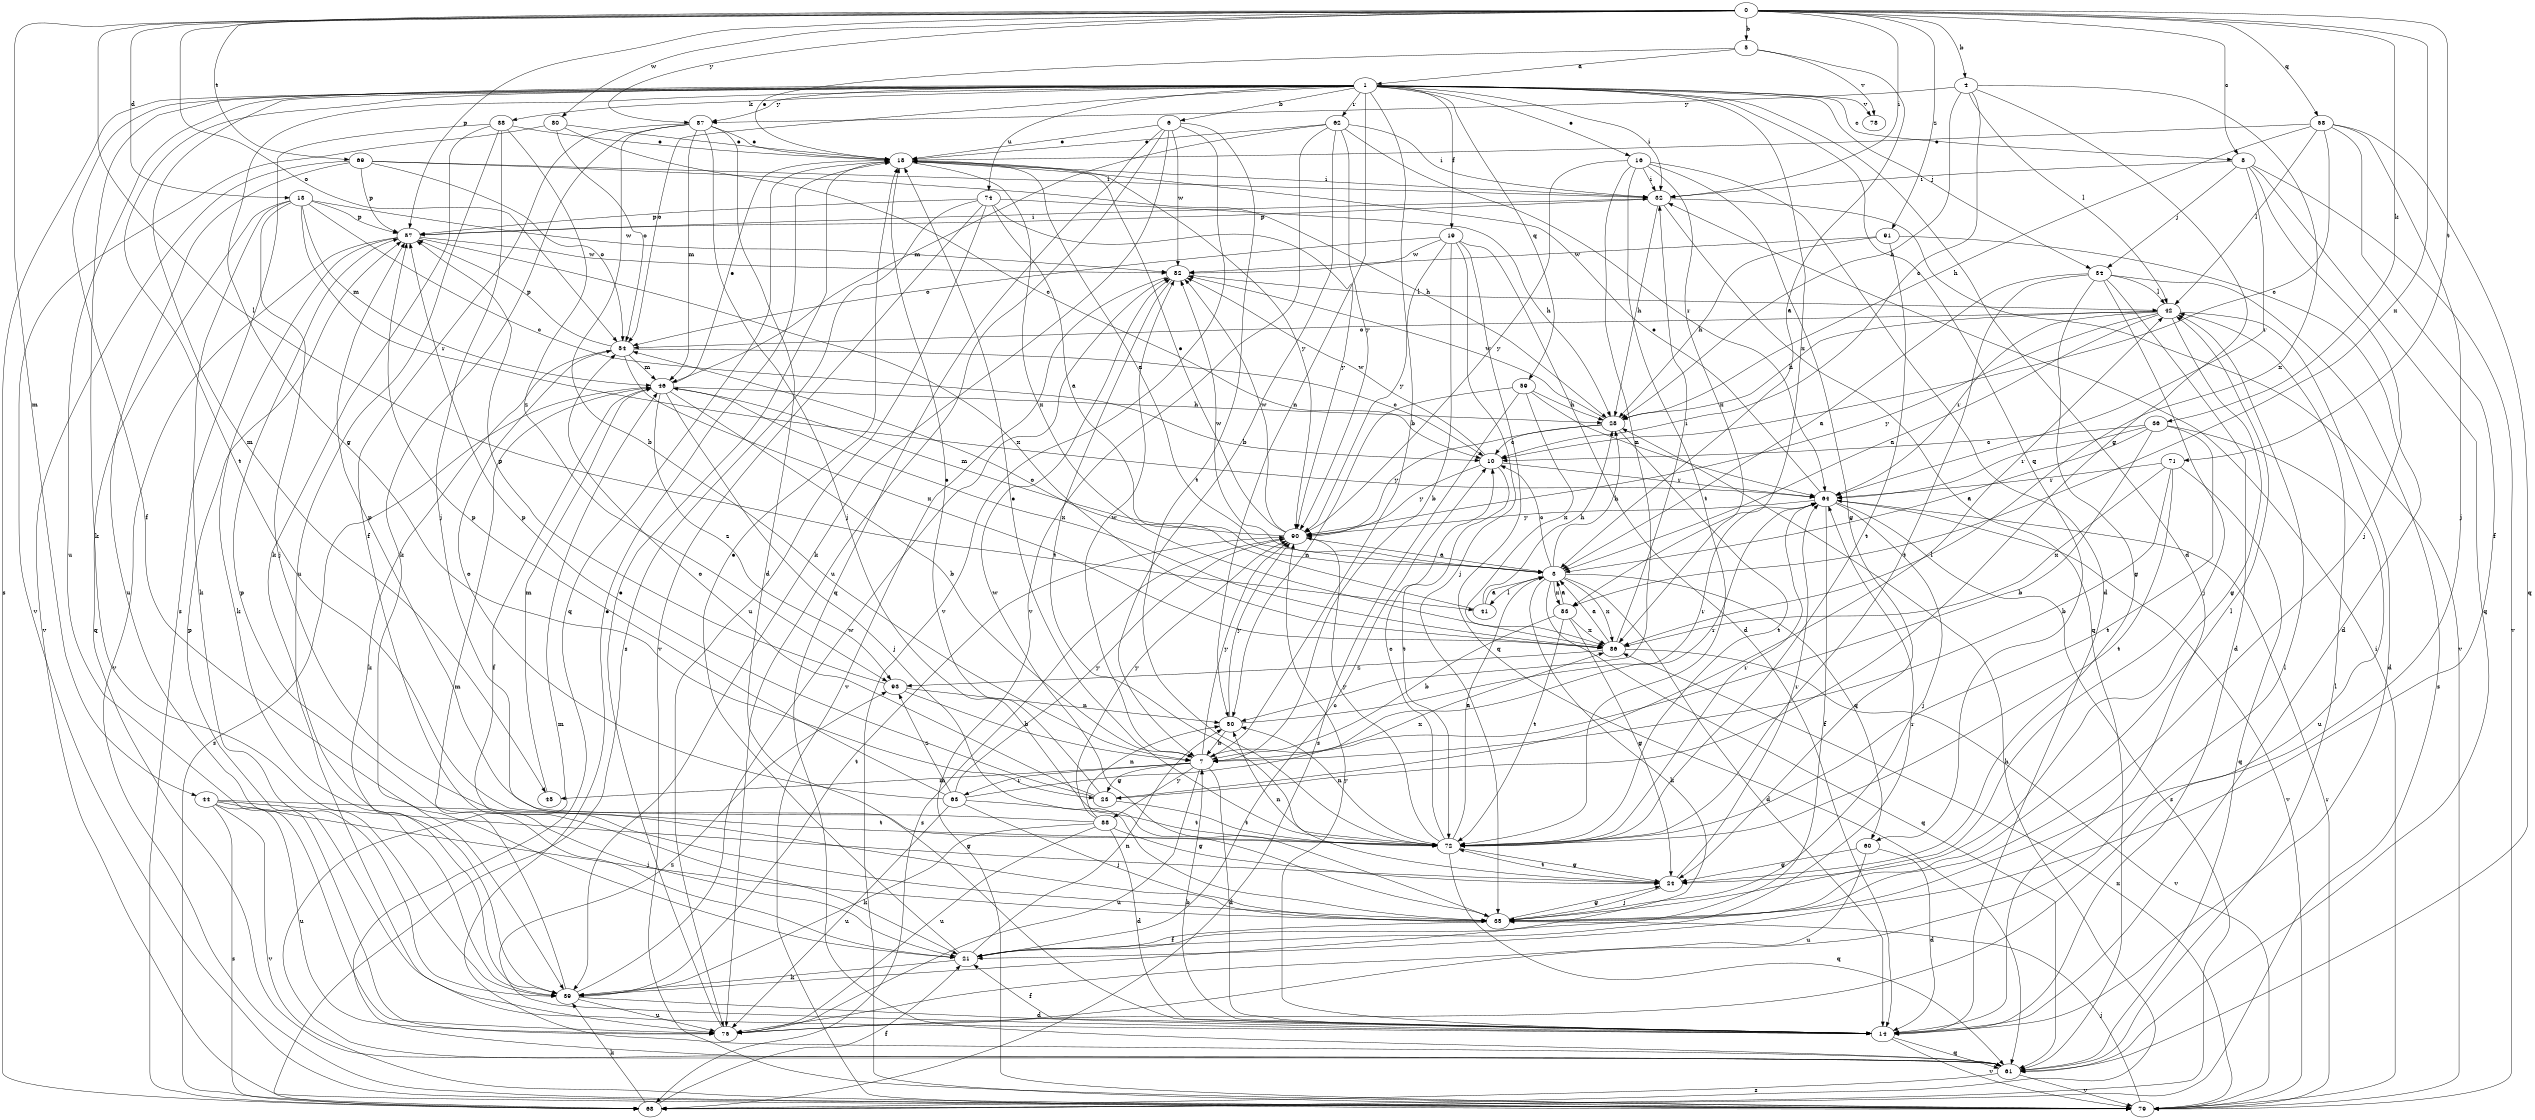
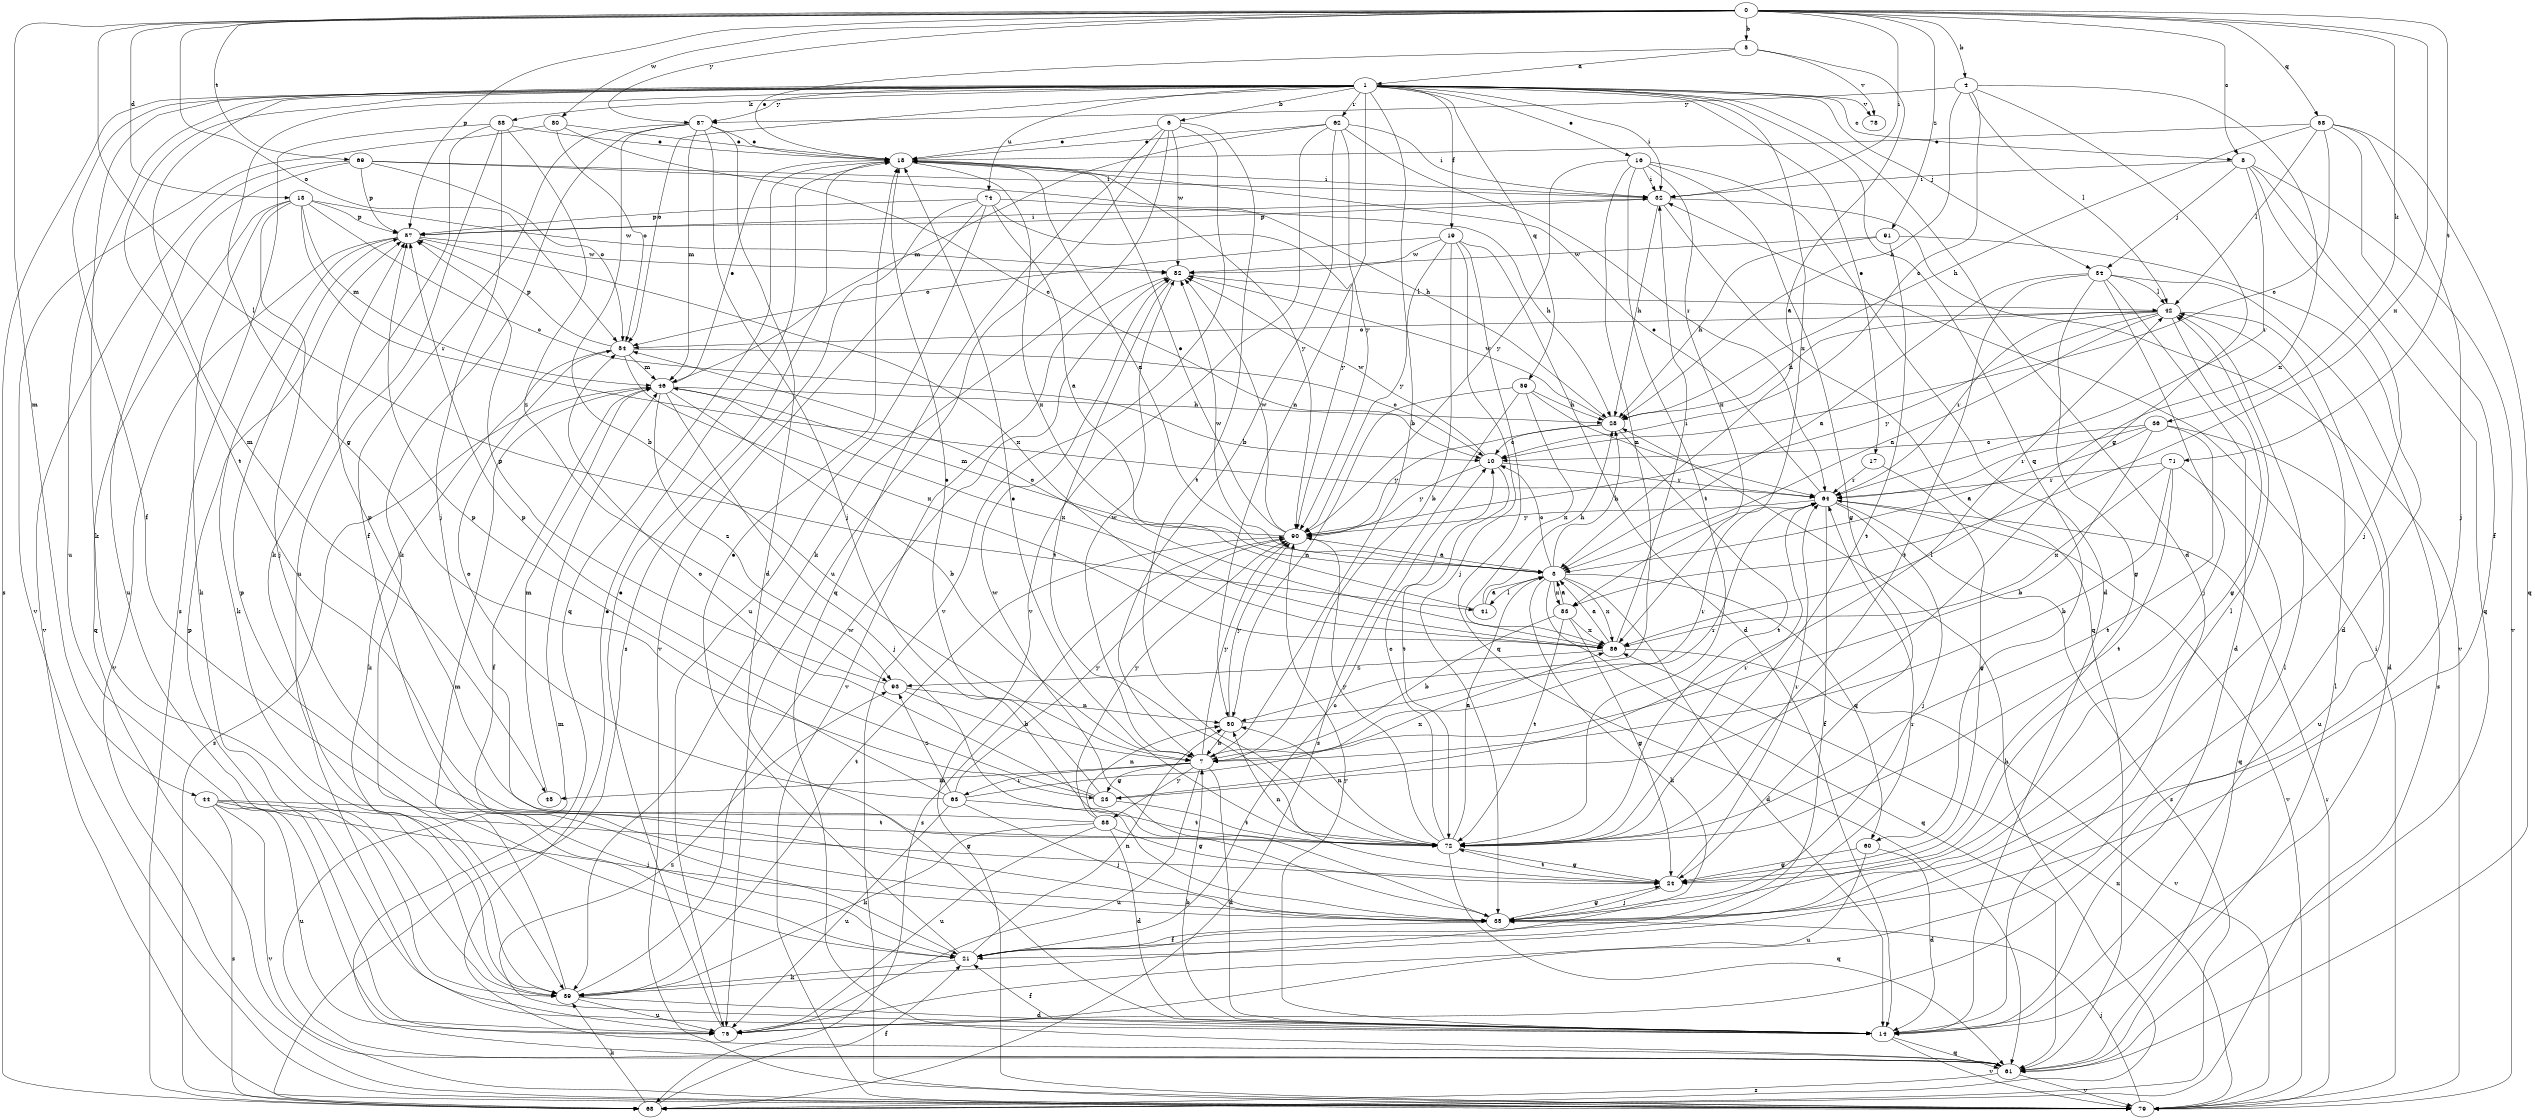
none -> (1873, 461)
